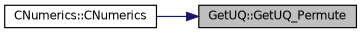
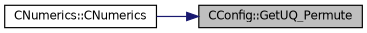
(278, 16) -> (281, 16)
